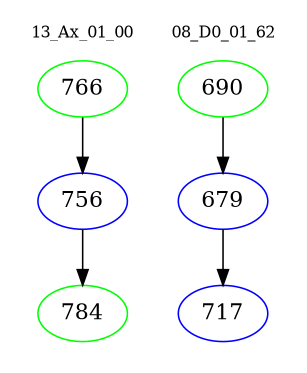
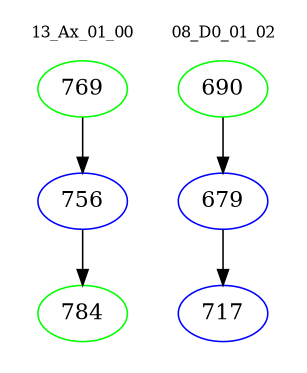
(224, 34) -> (224, 34)
(83, 89) -> (83, 89)
